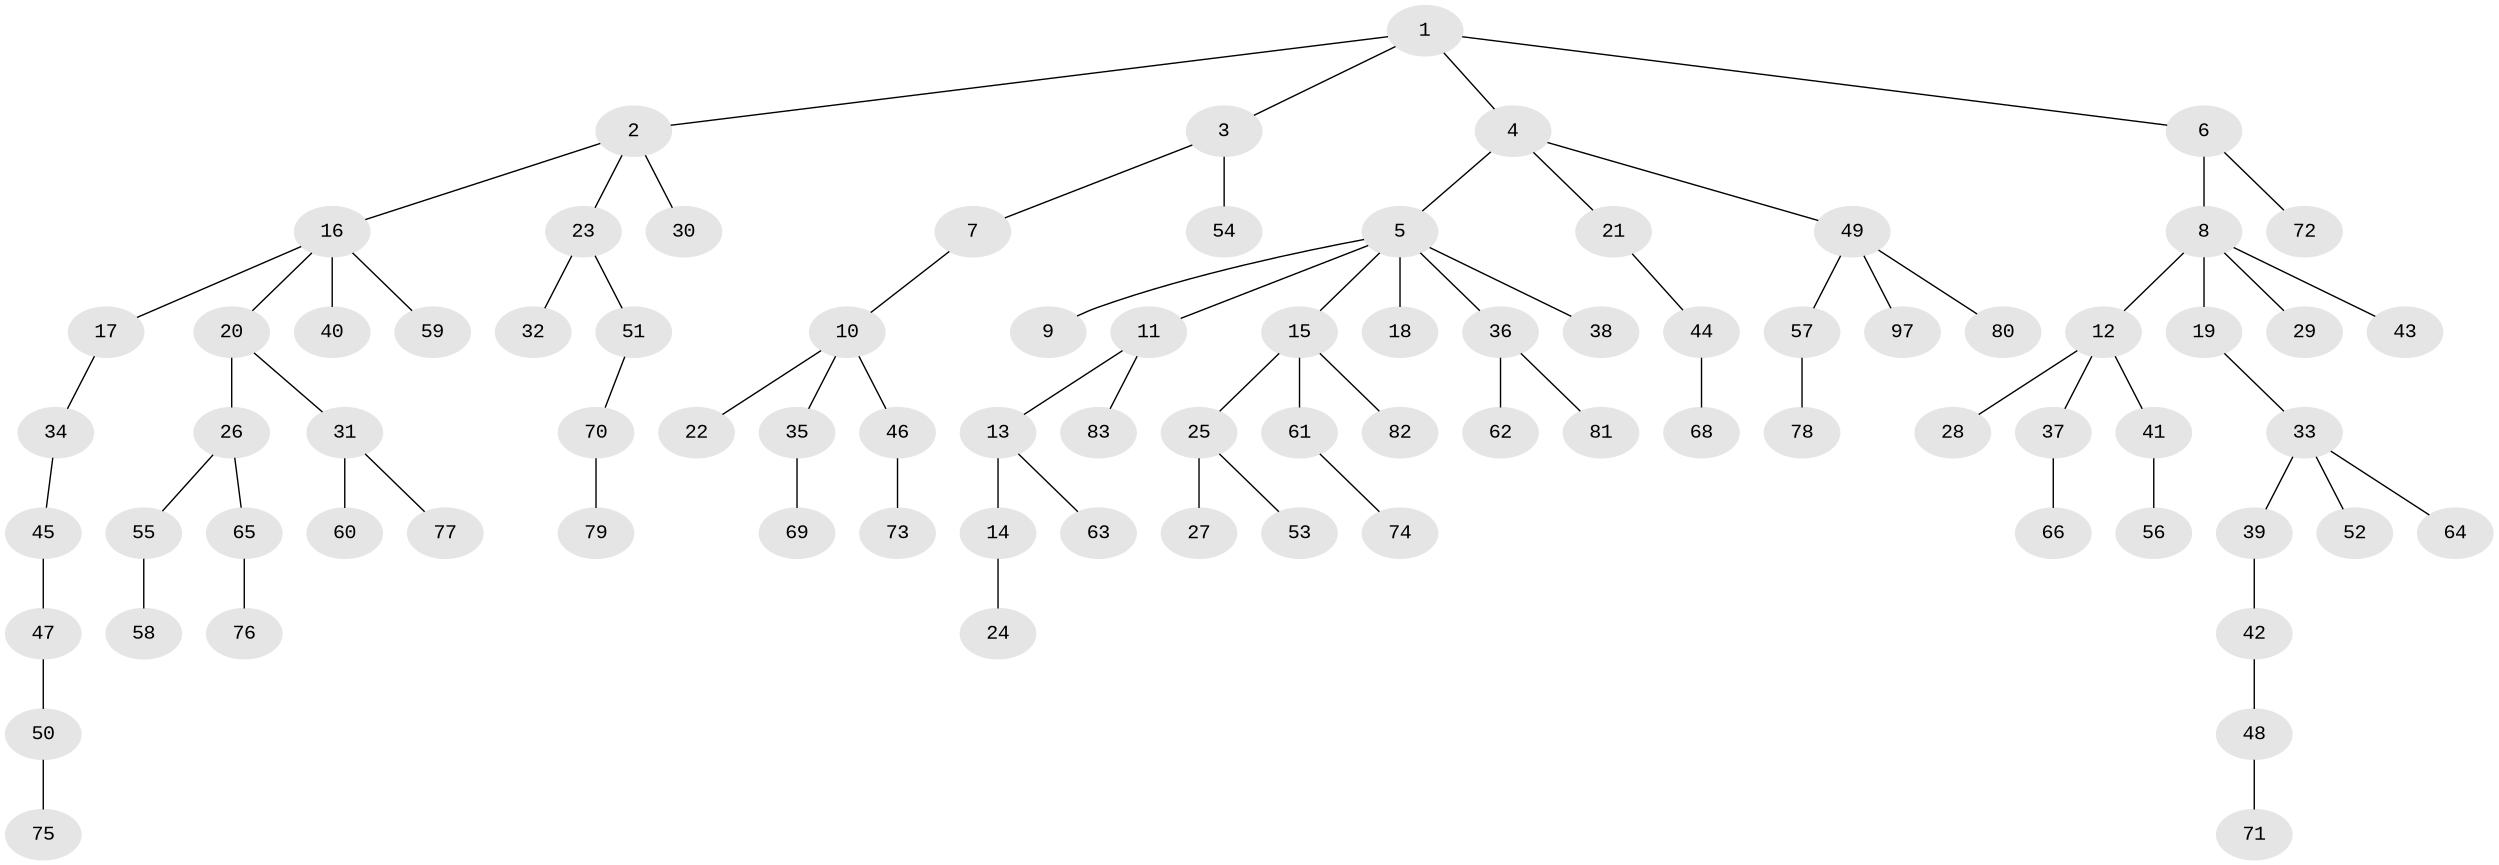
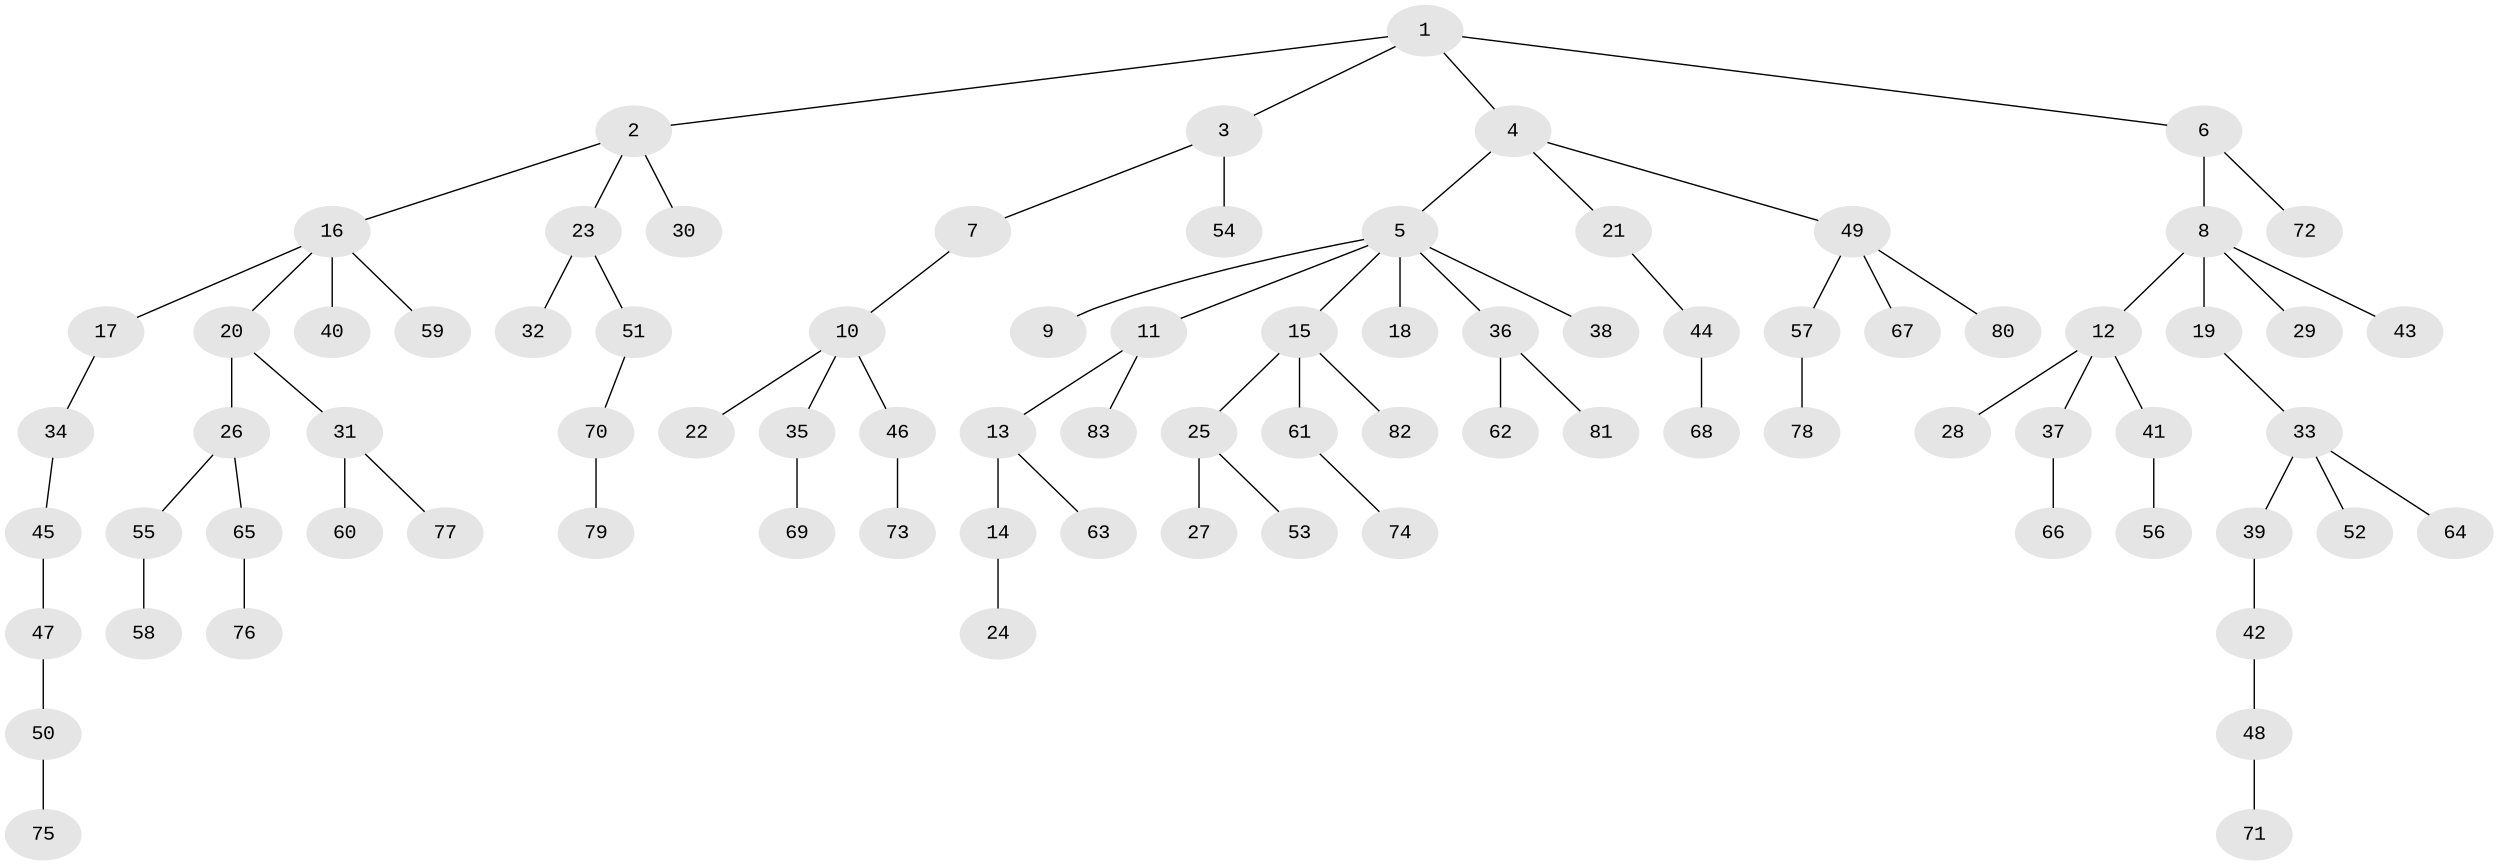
(1903, 332) -> (1903, 332)
